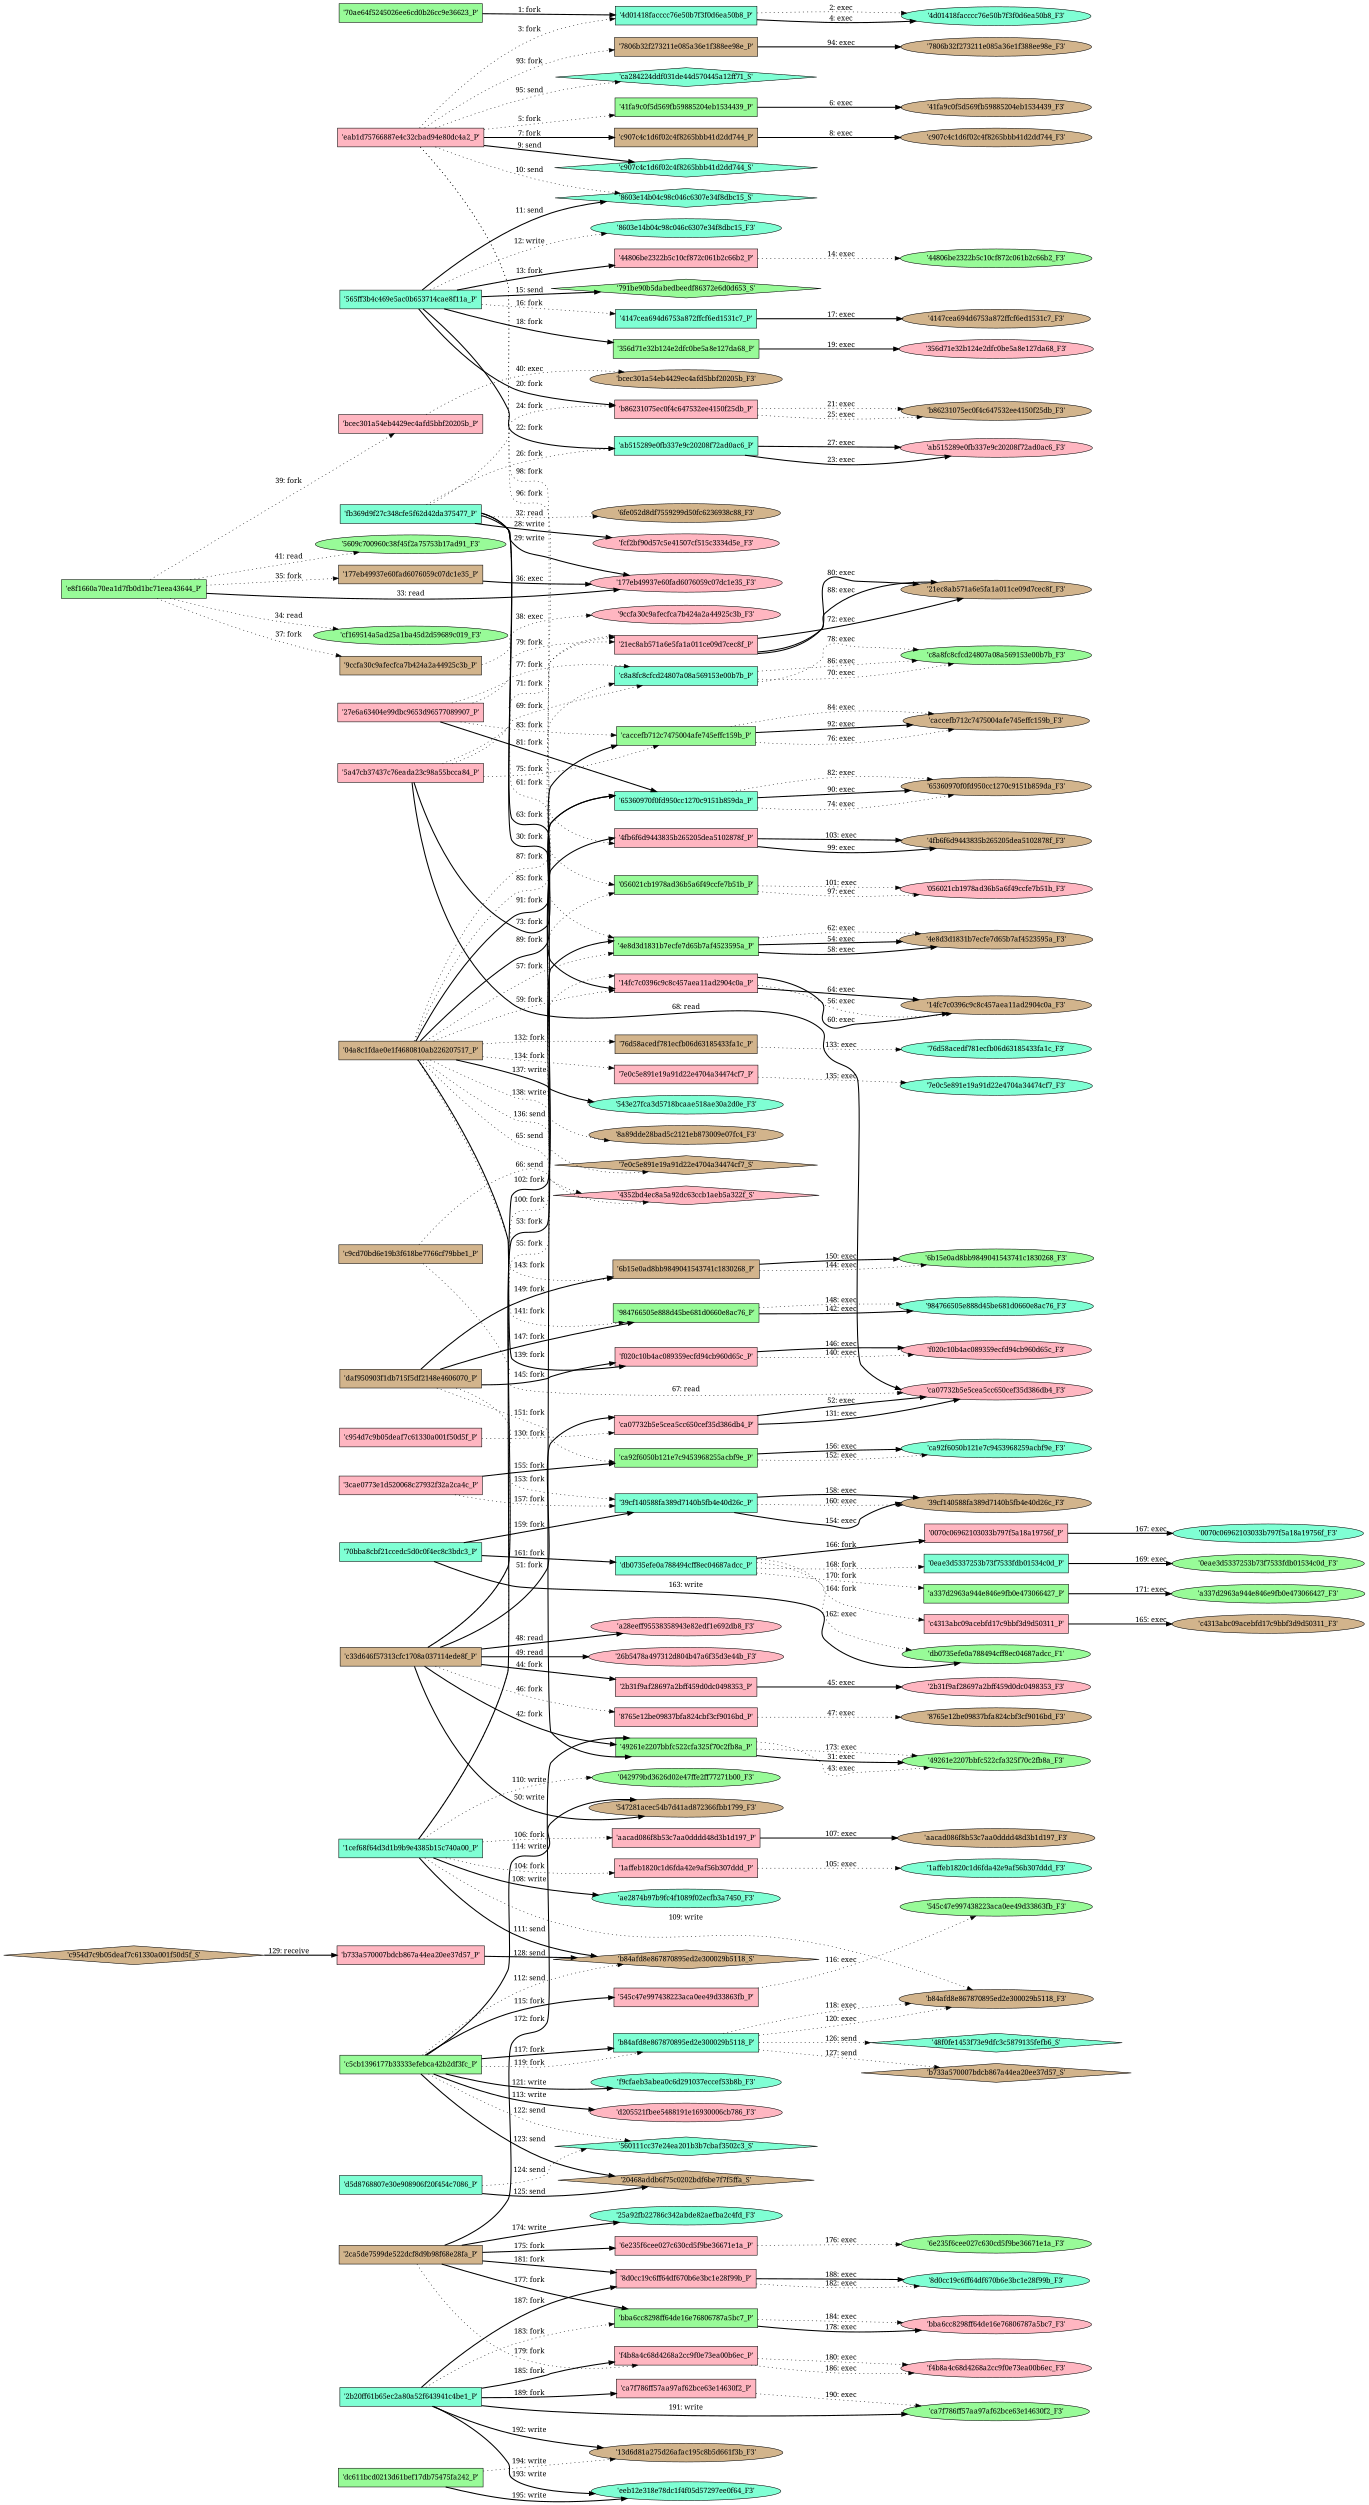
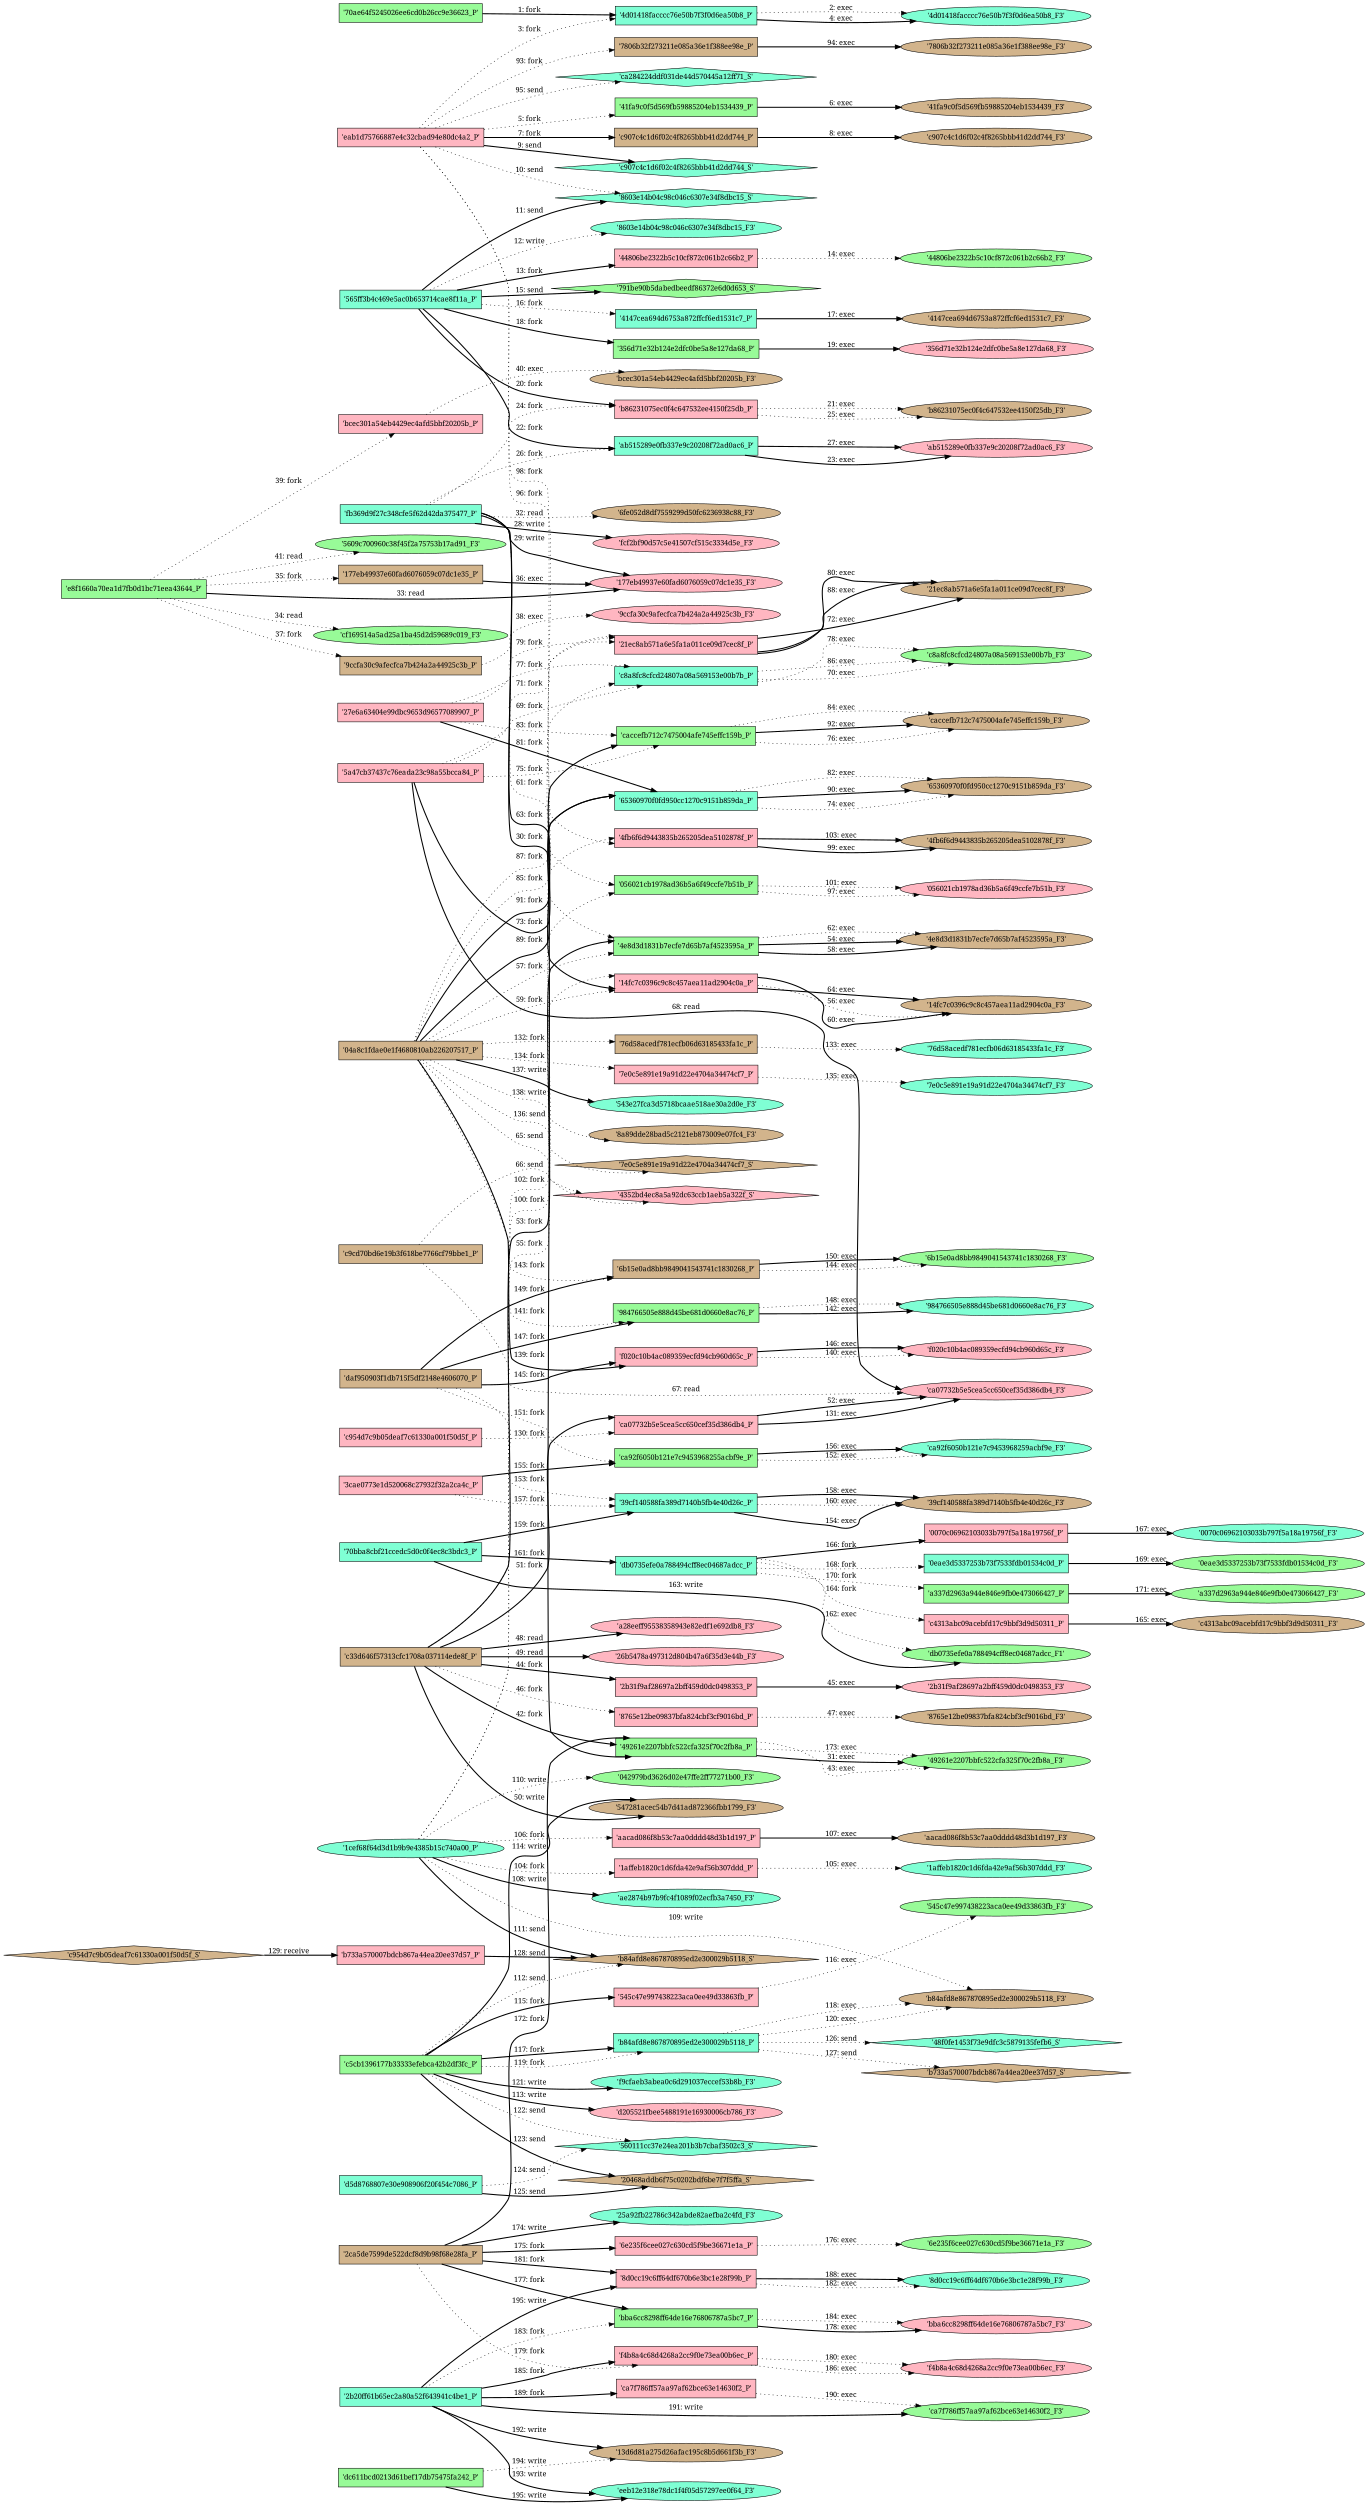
(511, 1210) -> (511, 1210)
(411, 1848) -> (411, 1848)
(529, 2301) -> (529, 2301)
